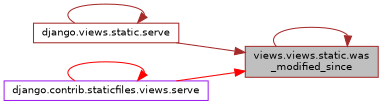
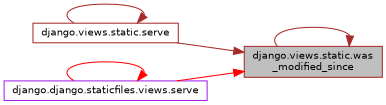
(312, 62) -> (313, 62)
(106, 91) -> (106, 91)
